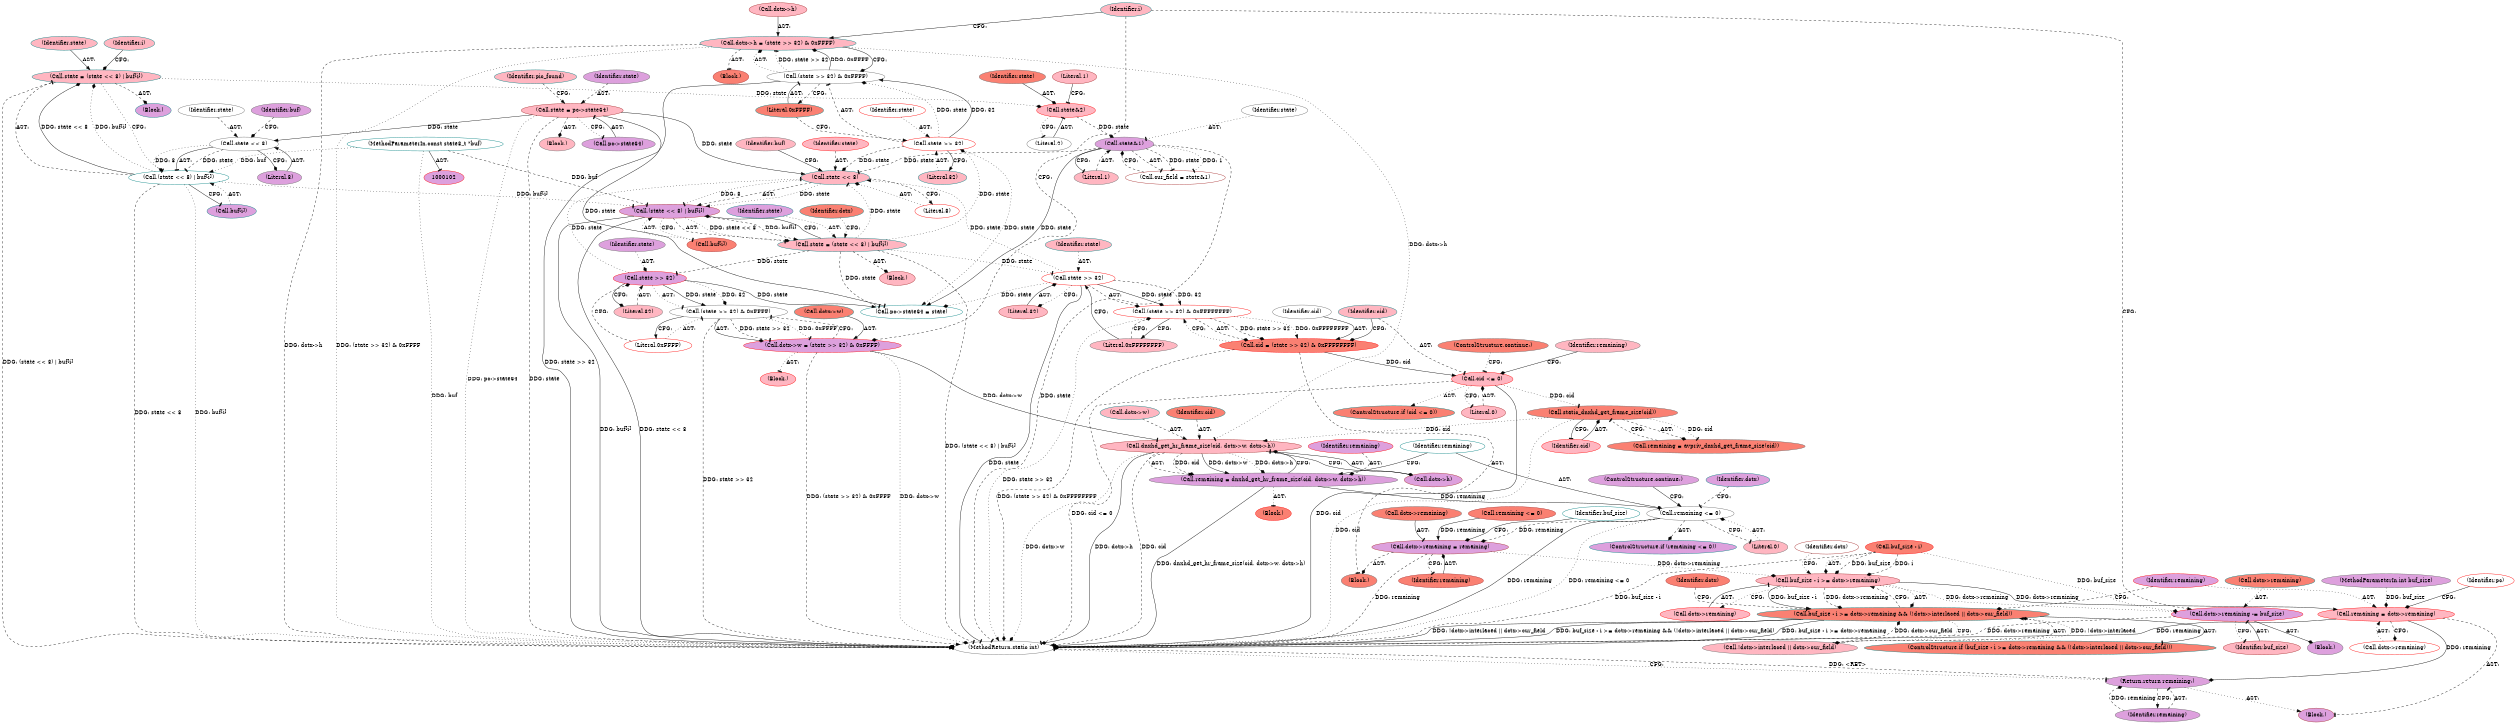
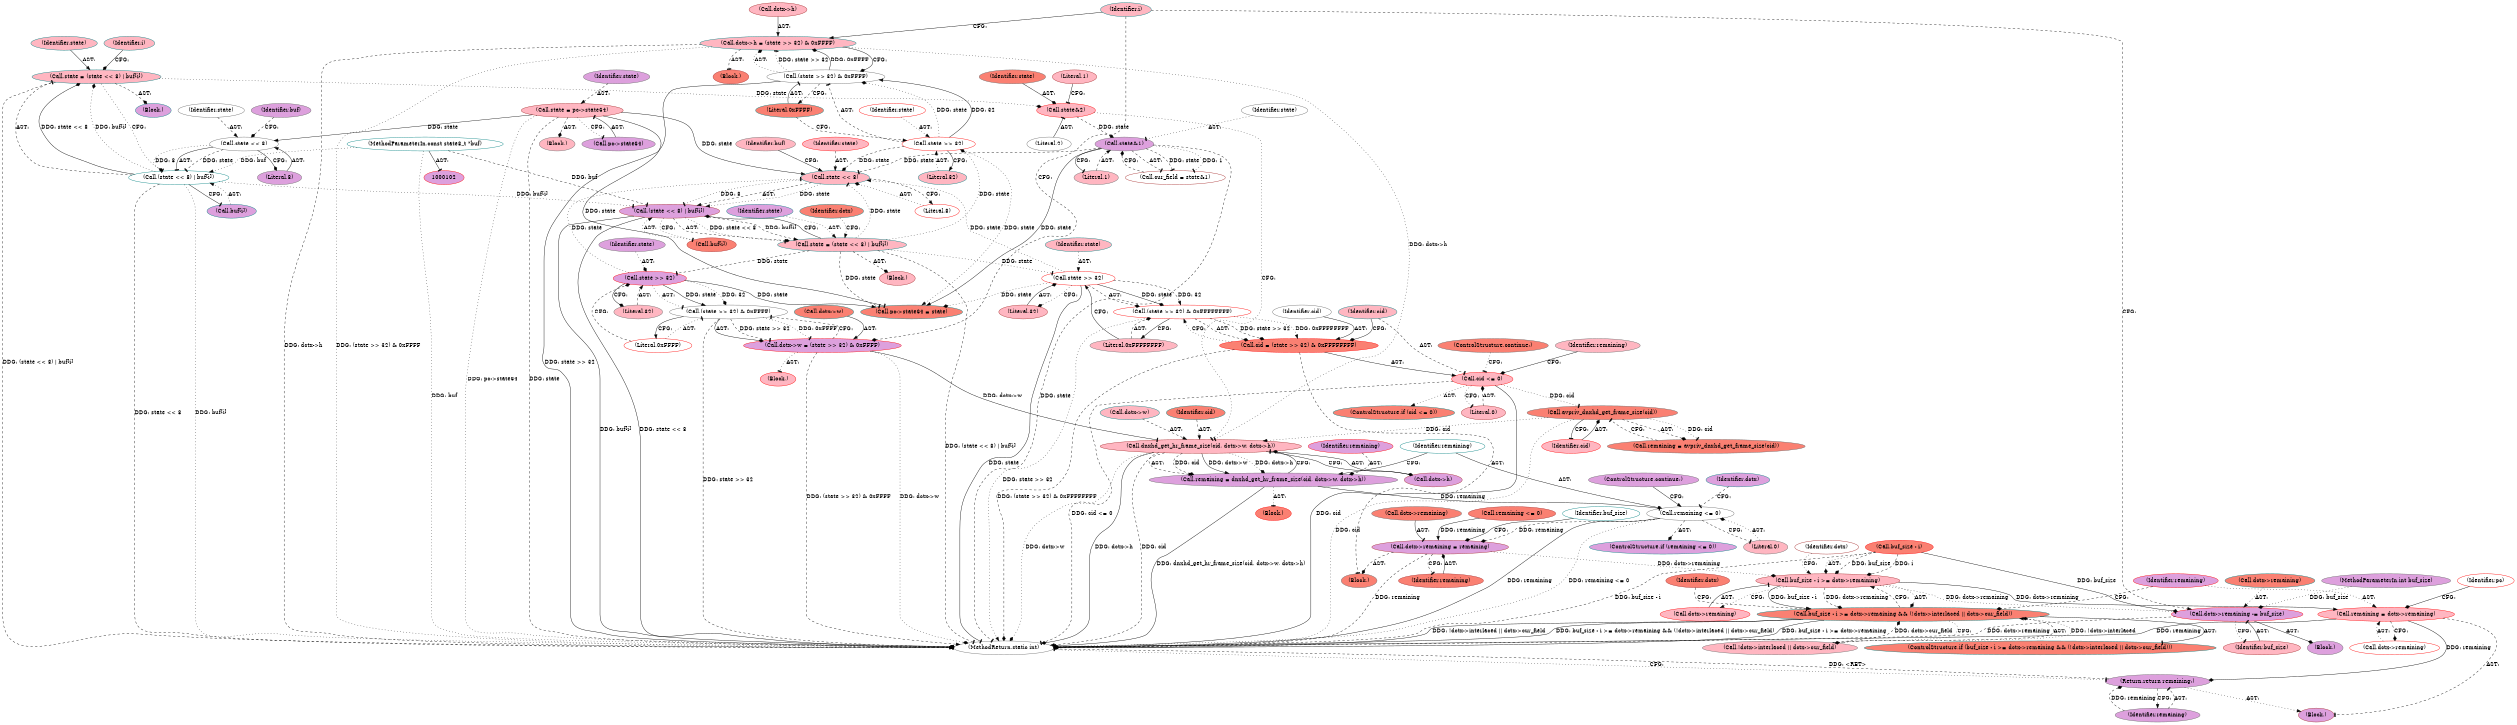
(536, 77) -> none
(1042, 124) -> (1262, 234)
(912, 312) -> (912, 312)
(1141, 329) -> (1141, 329)
(1398, 362) -> (1398, 362)
(1602, 413) -> (1602, 413)
(2048, 581) -> (2048, 581)
(2386, 595) -> (2307, 595)
